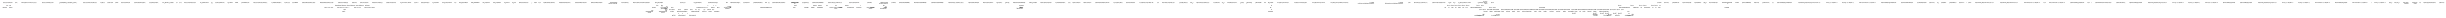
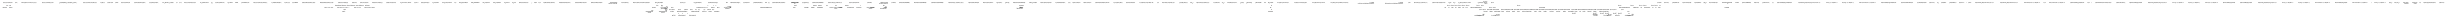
(1565, 4) -> (1517, 5)
